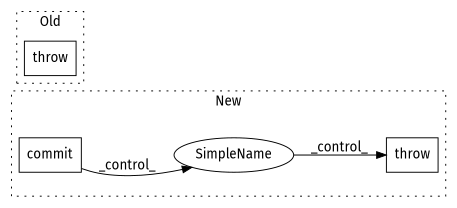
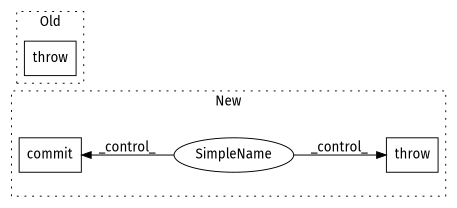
(132, 176) -> (133, 155)
